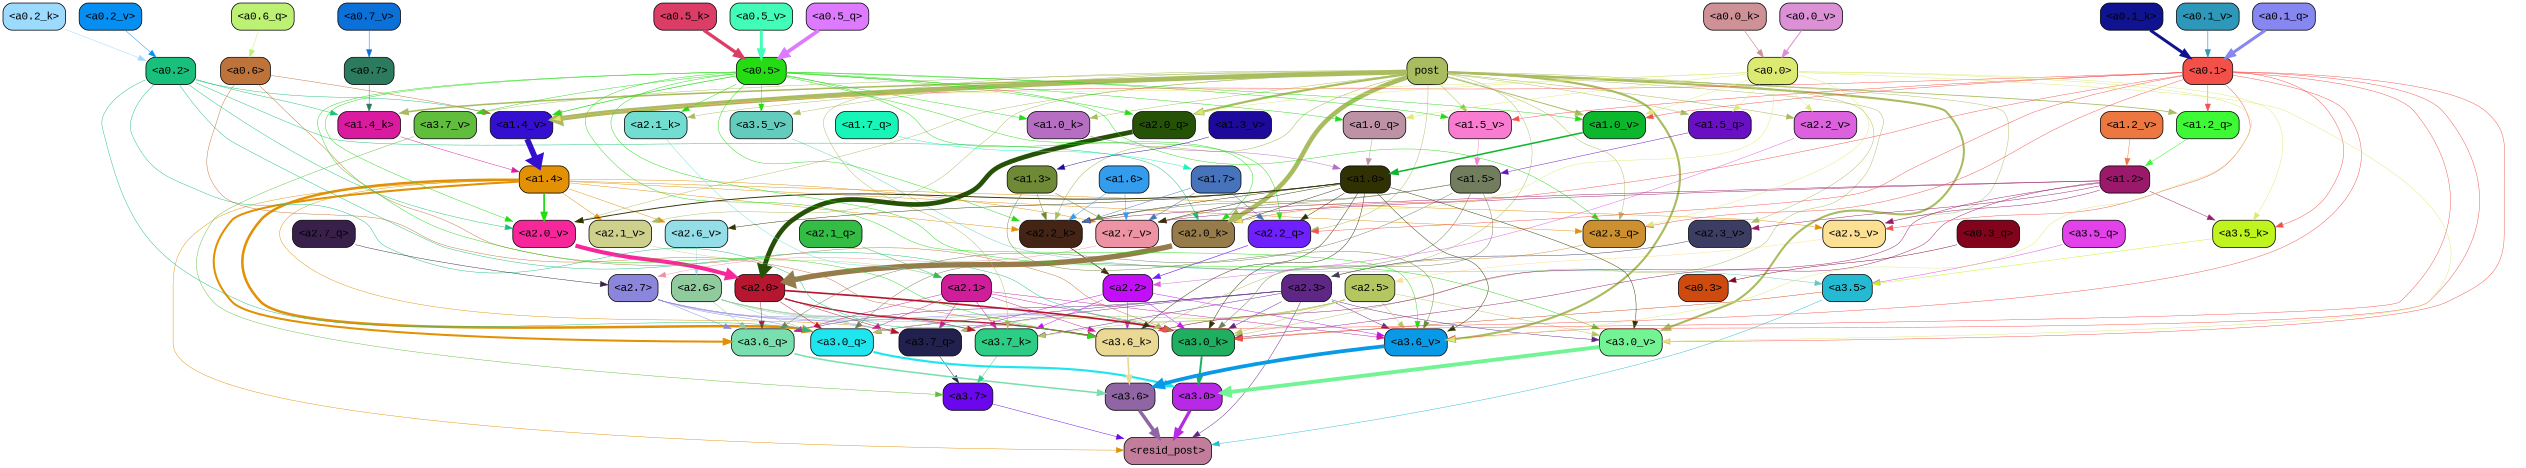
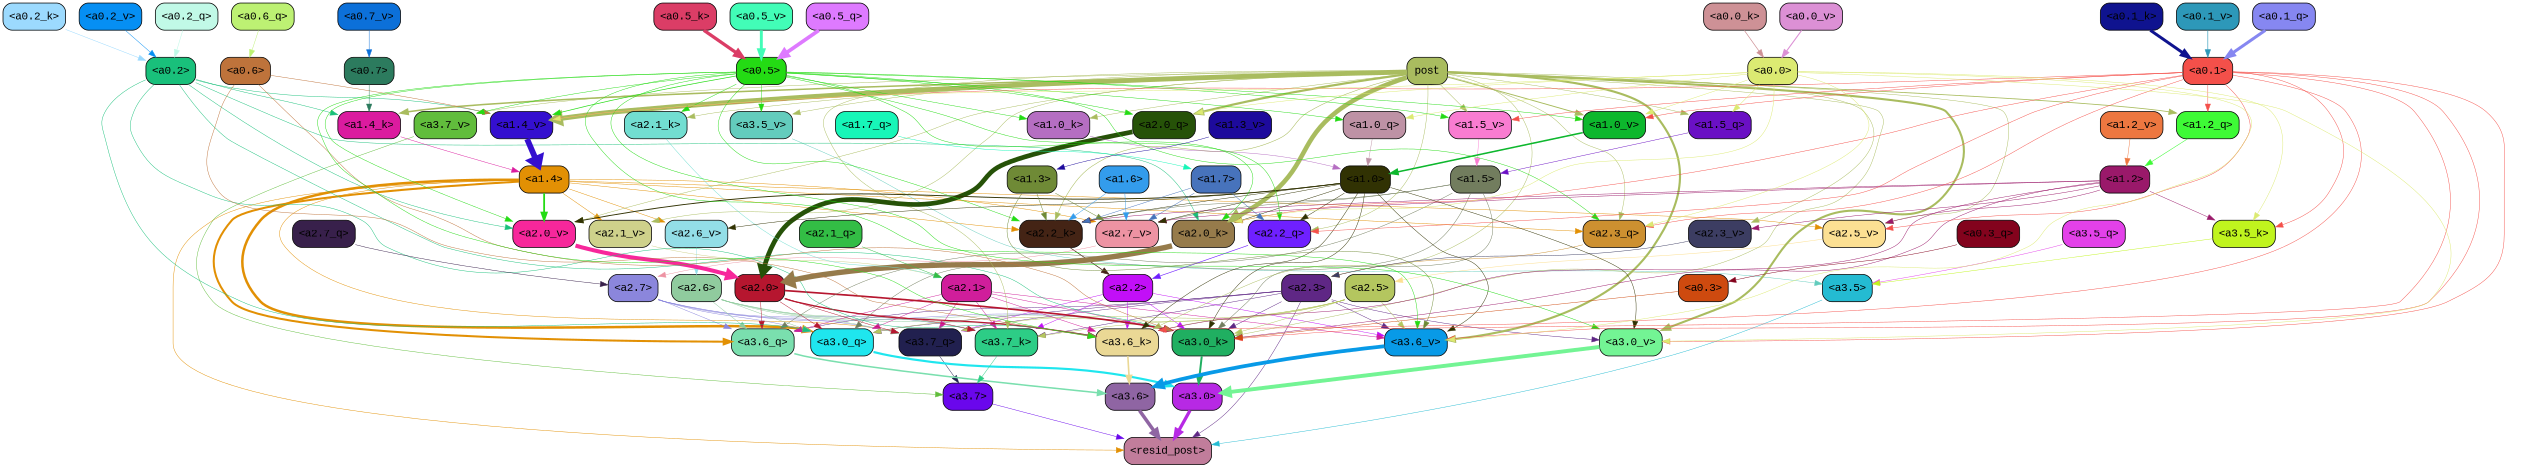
none -> (187, 17)
(1825, 125) -> none
(1493, 314) -> none
(1533, 317) -> (1460, 315)
